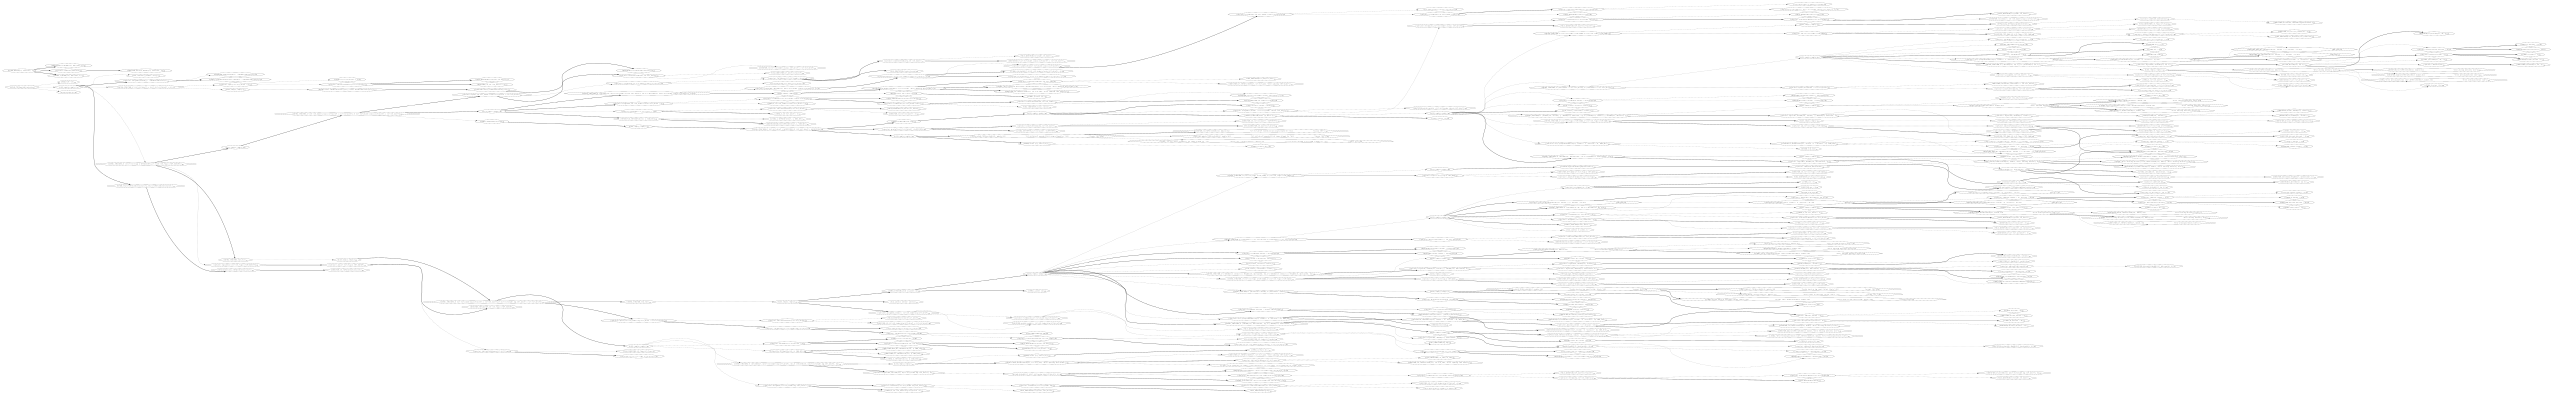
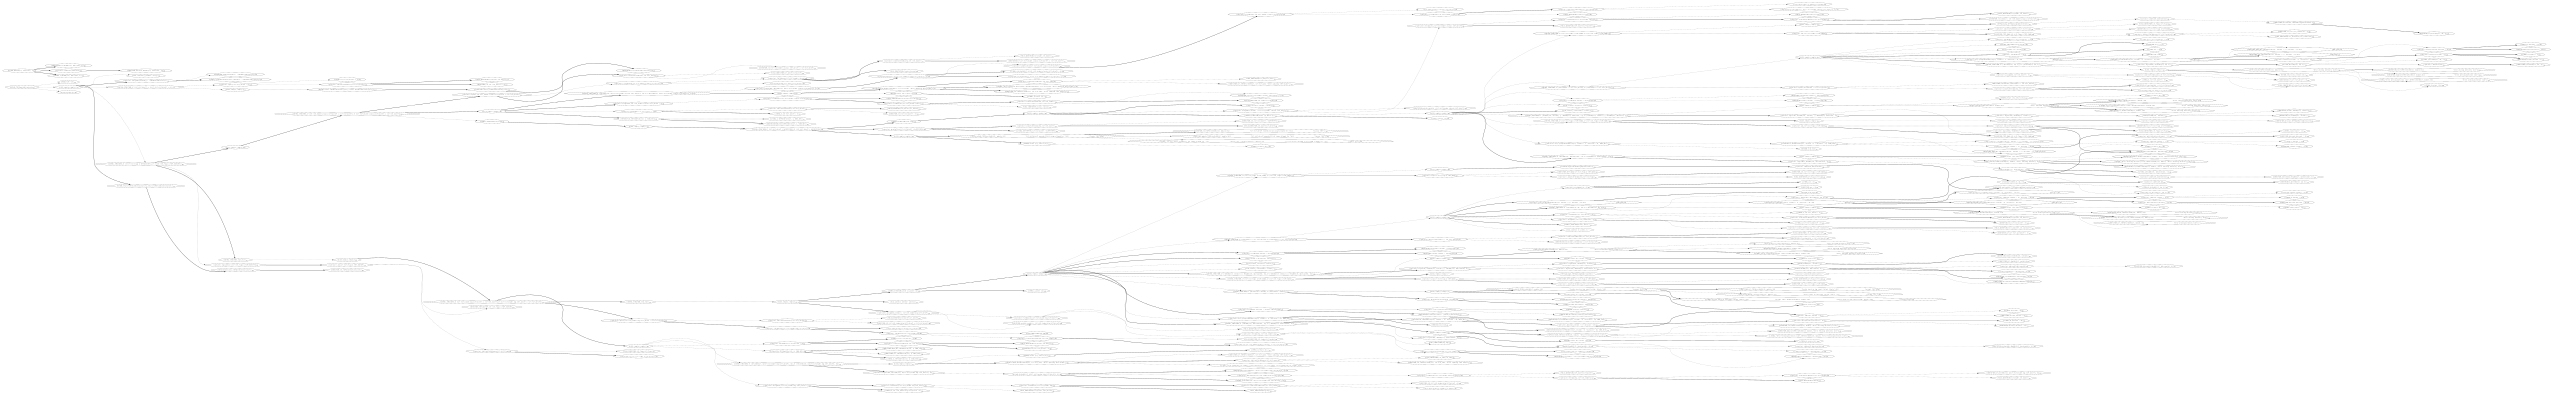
(2360, 48) -> (2365, 28)
(787, 104) -> none
(1922, 160) -> (1924, 199)
(2079, 186) -> (2079, 186)
(421, 294) -> (421, 294)
